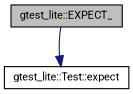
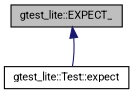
(59, 41) -> (74, 52)
